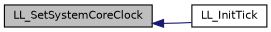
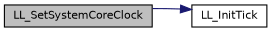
(178, 23) -> (166, 9)
